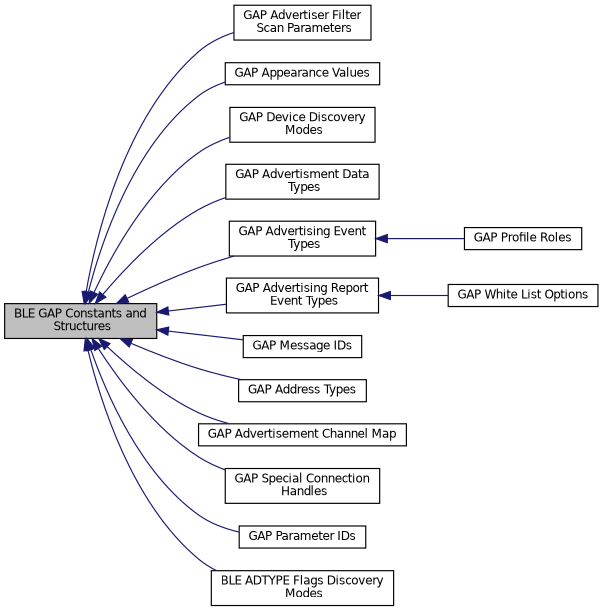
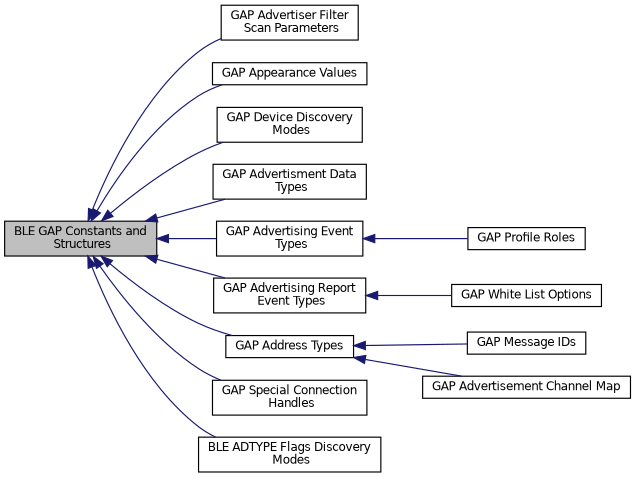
(206, 335) -> (416, 345)
(164, 393) -> (413, 368)
(302, 537) -> none
